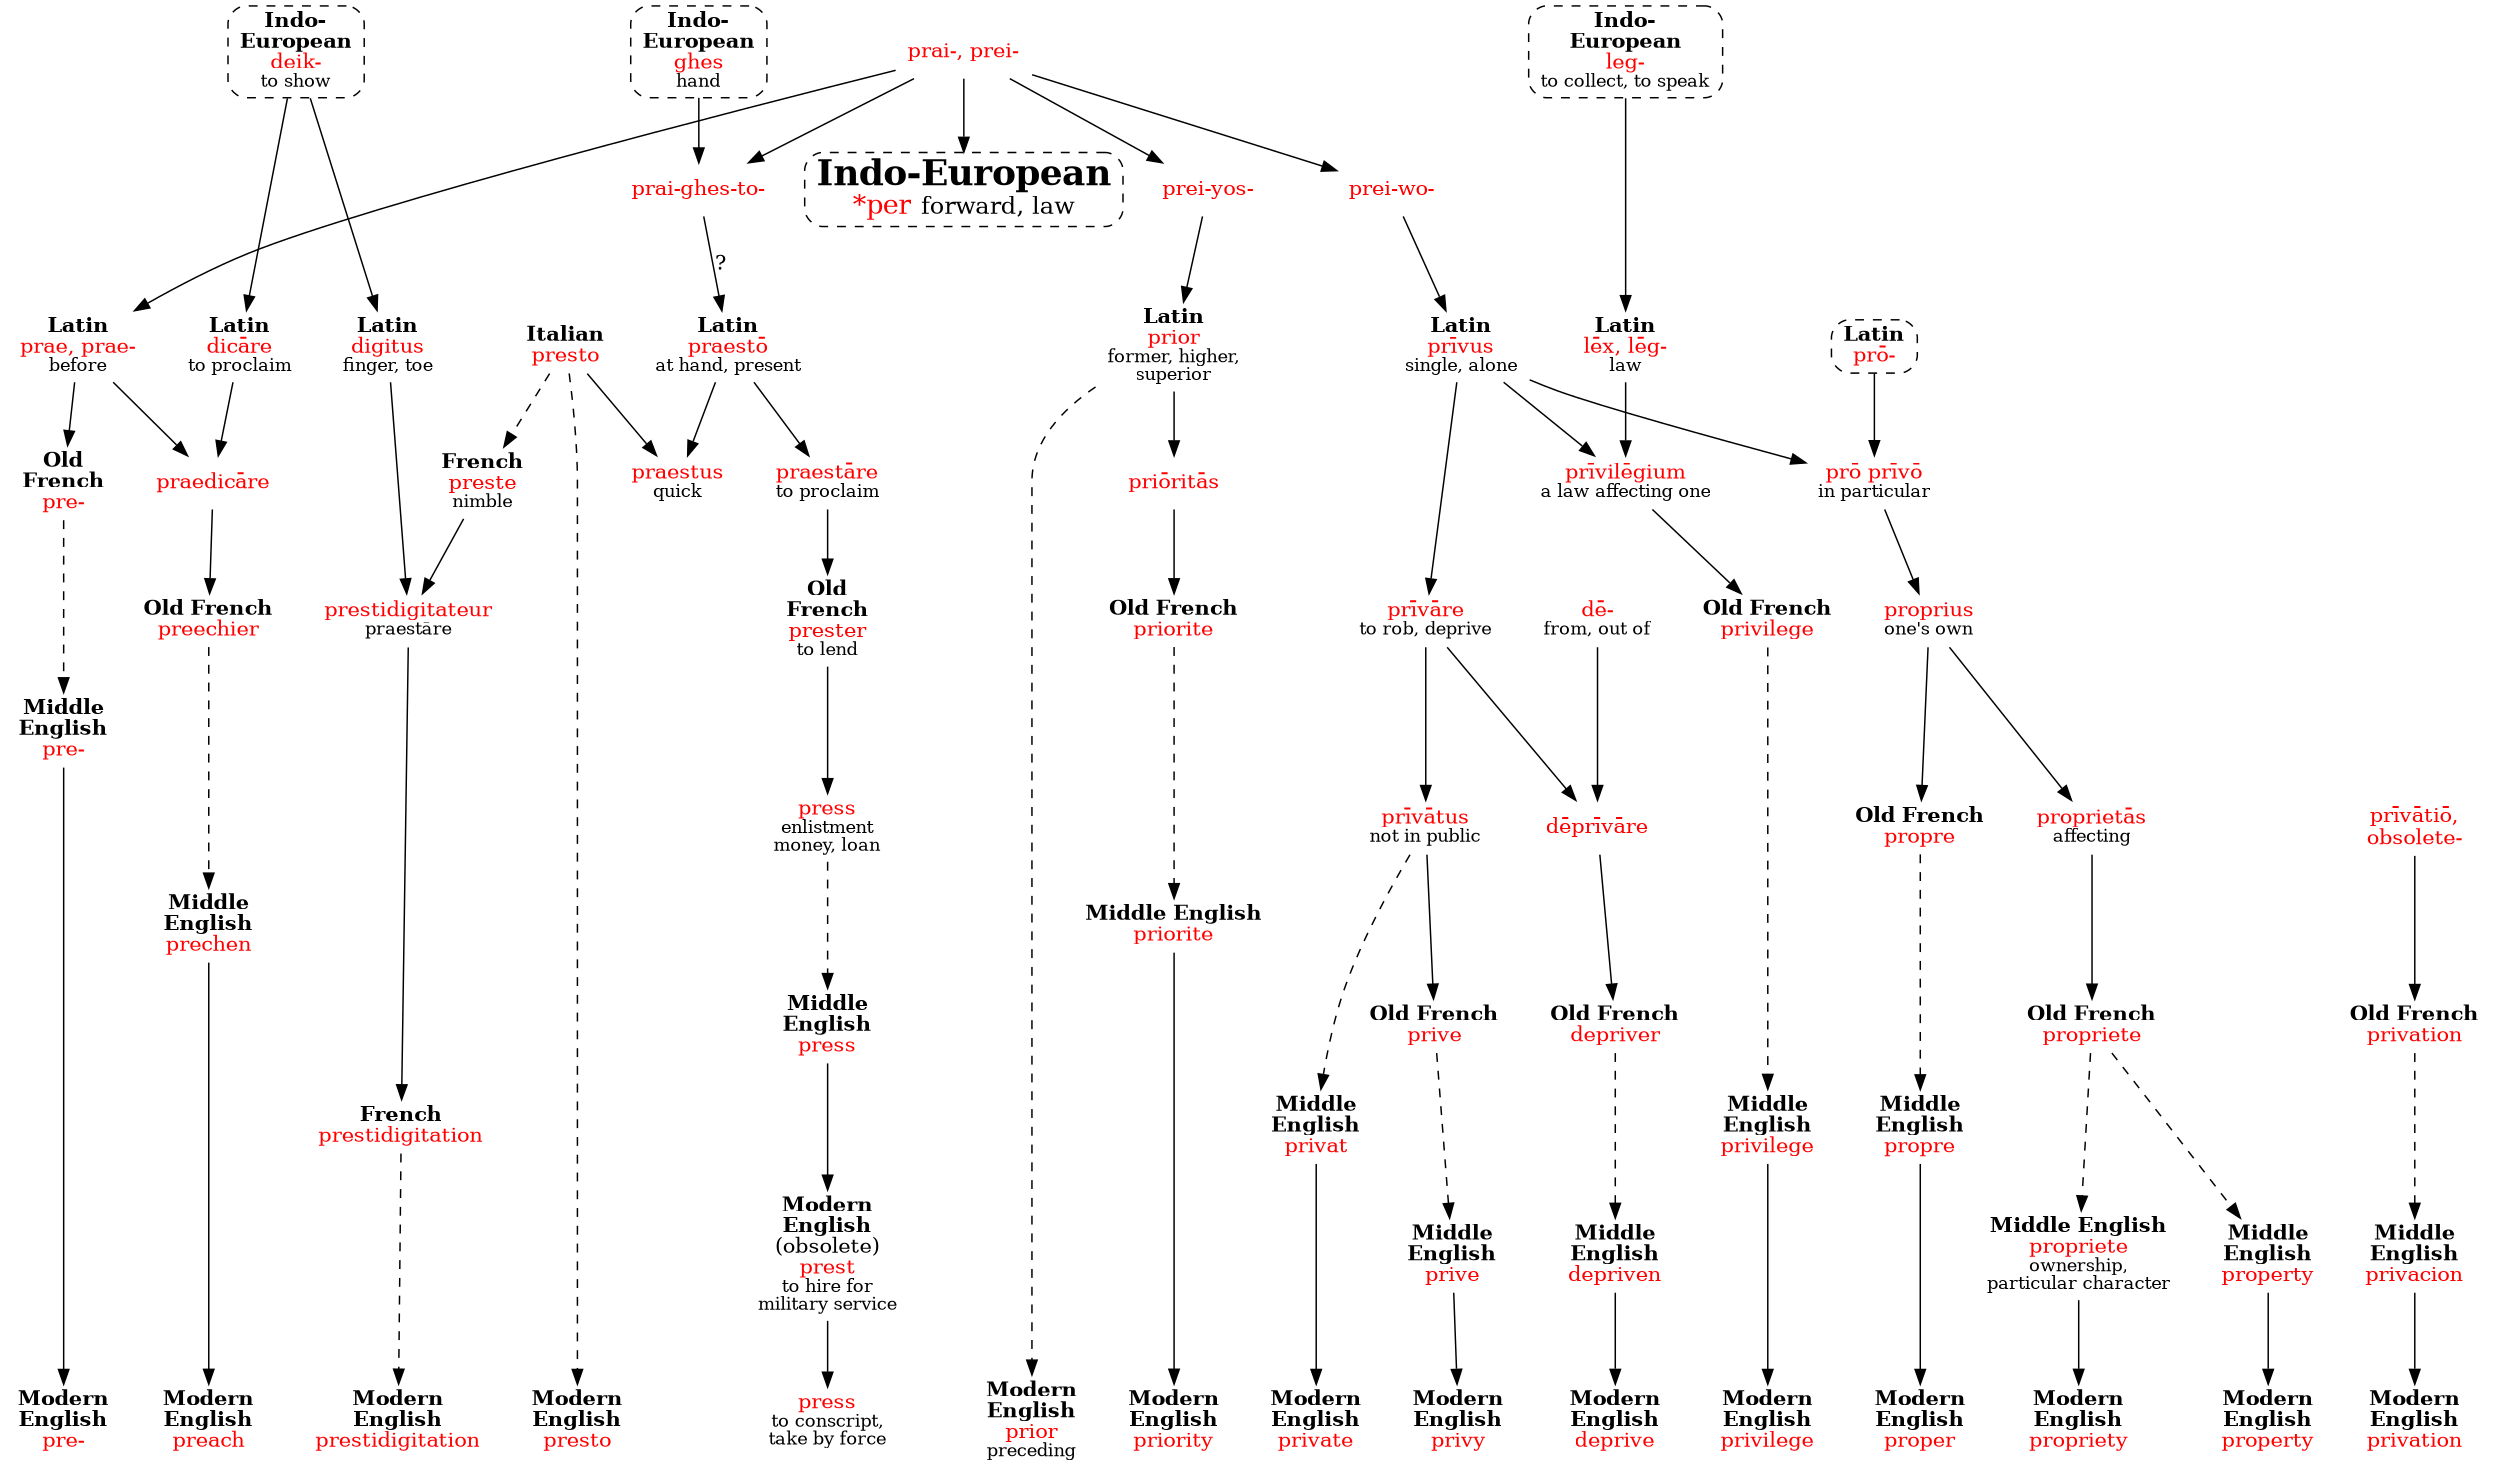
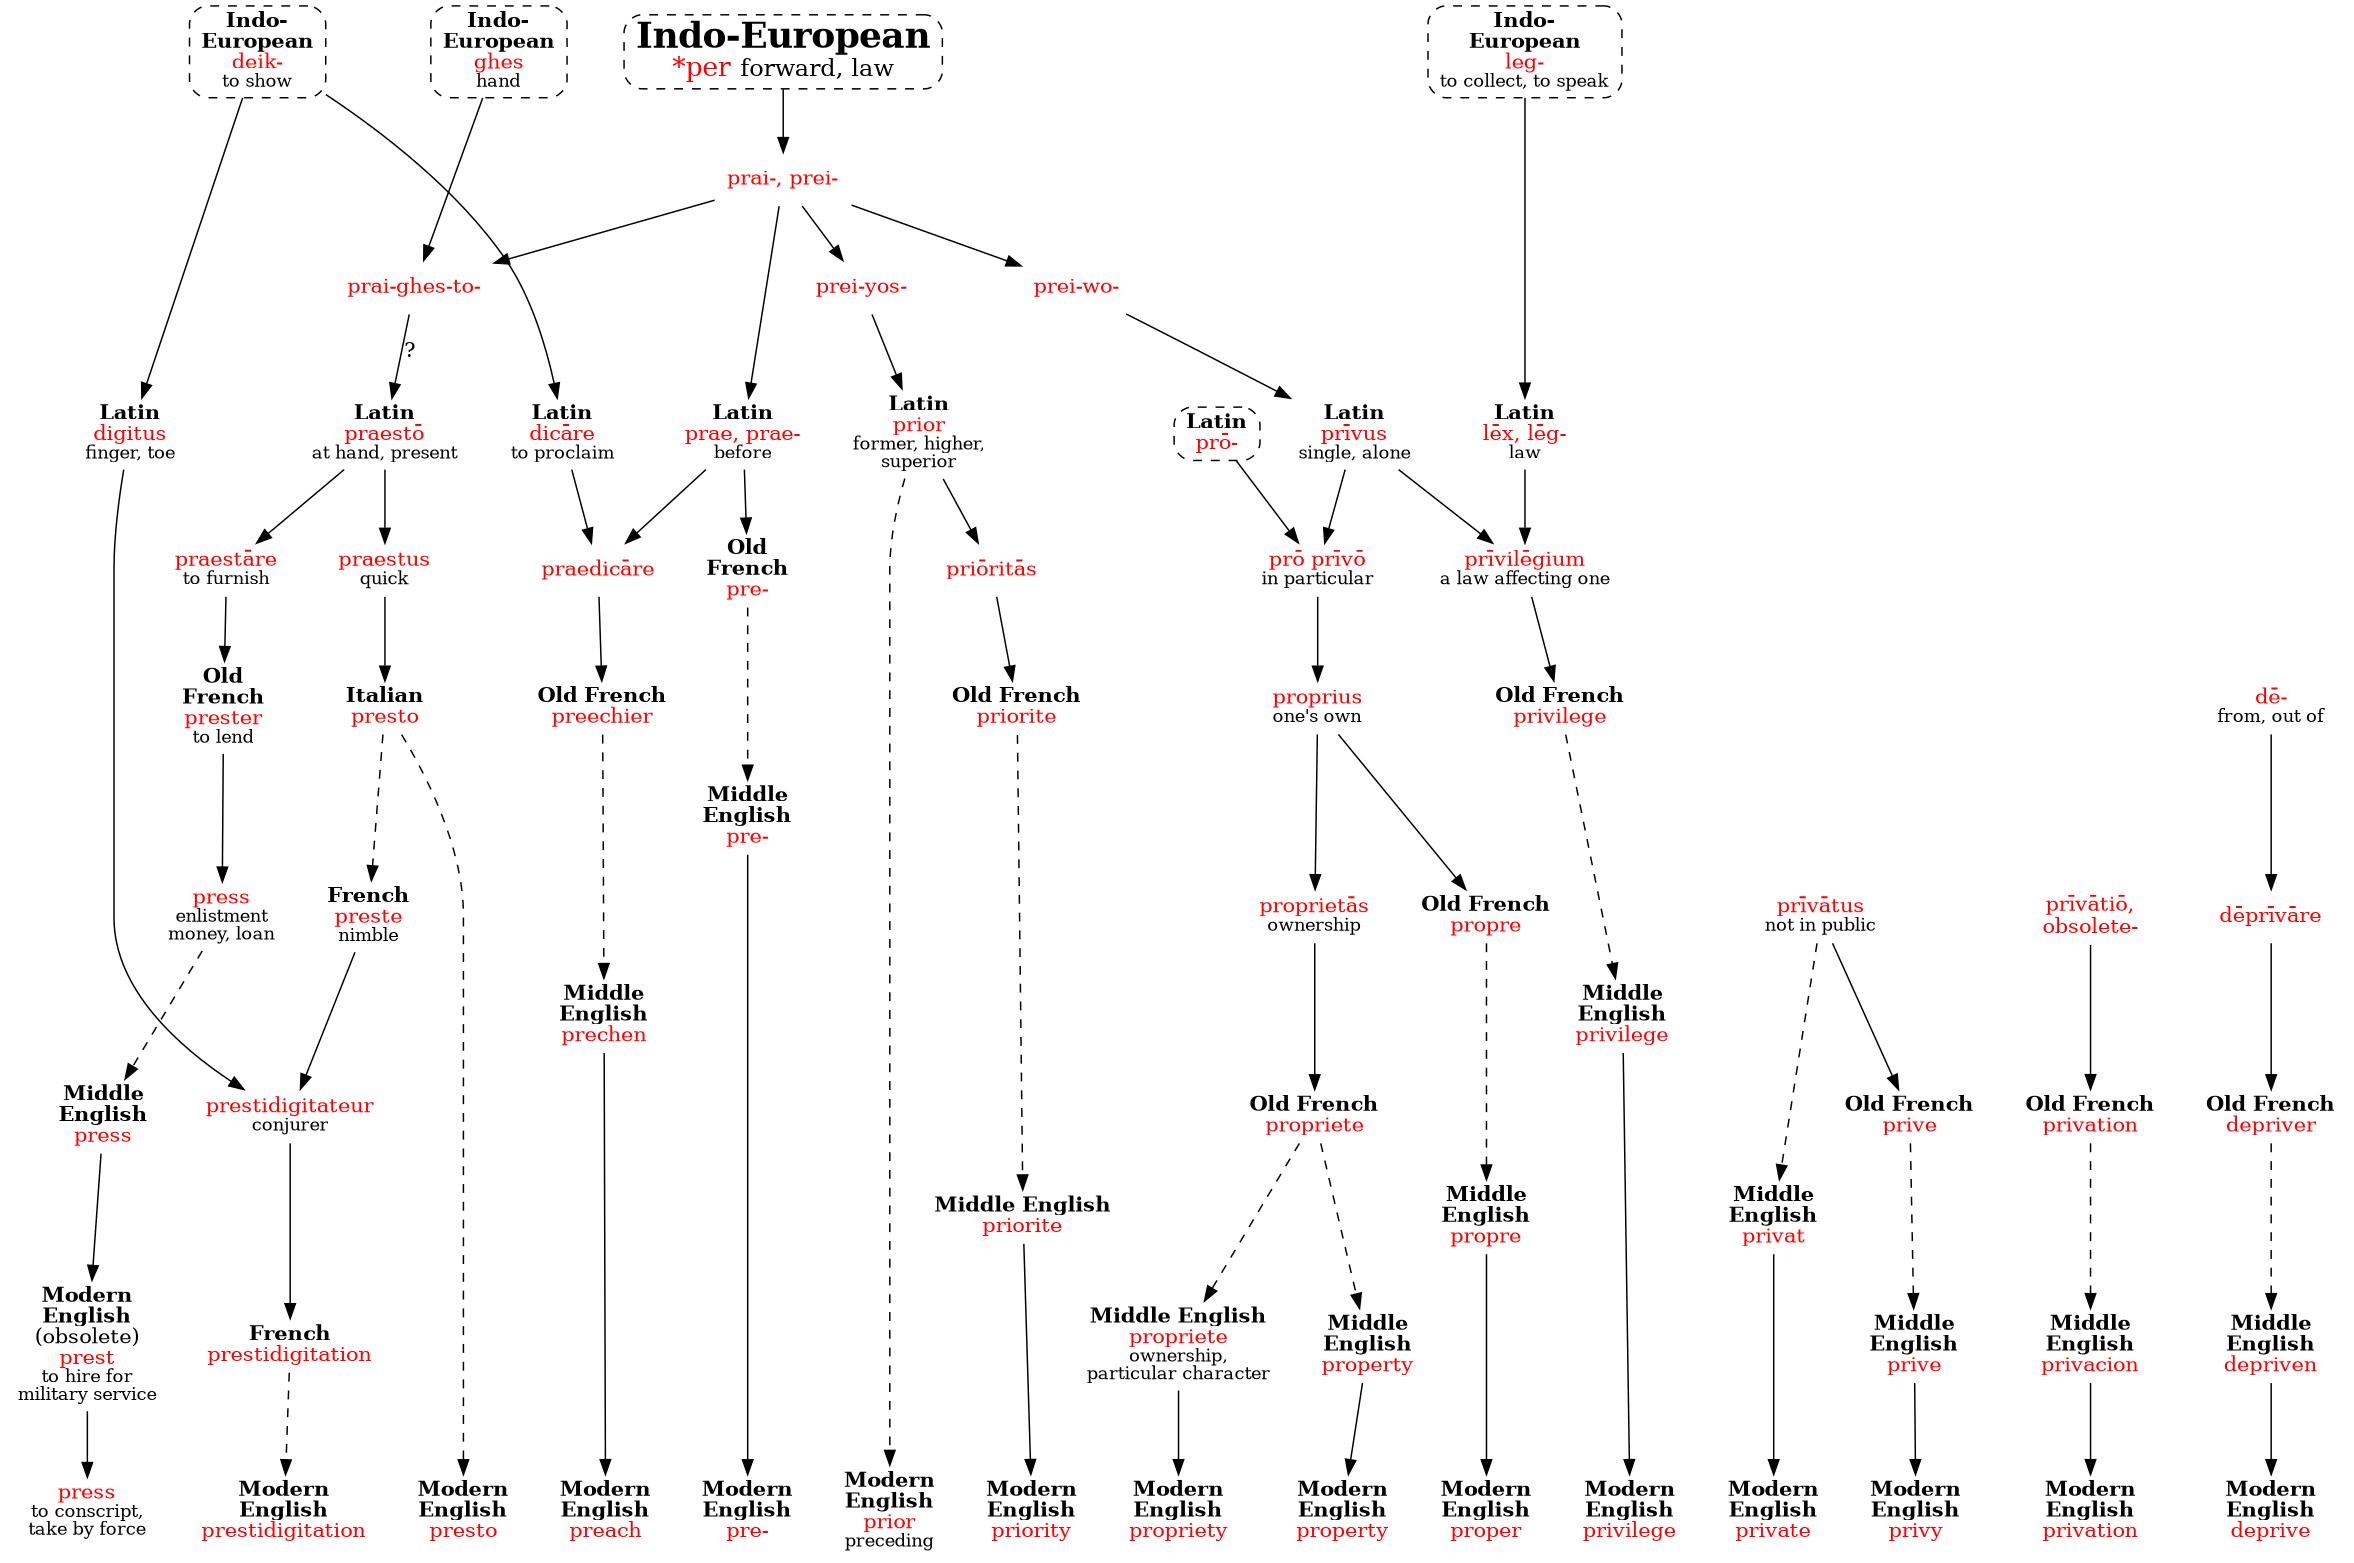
(964, 108) -> (783, 113)
(617, 409) -> (385, 631)
(828, 492) -> (227, 579)
(1426, 620) -> none
(409, 629) -> (290, 1125)
(2092, 837) -> (1315, 925)
